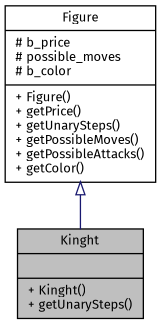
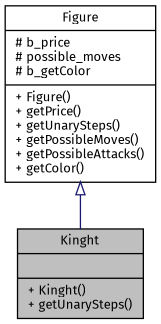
(43, 71) -> (53, 71)
